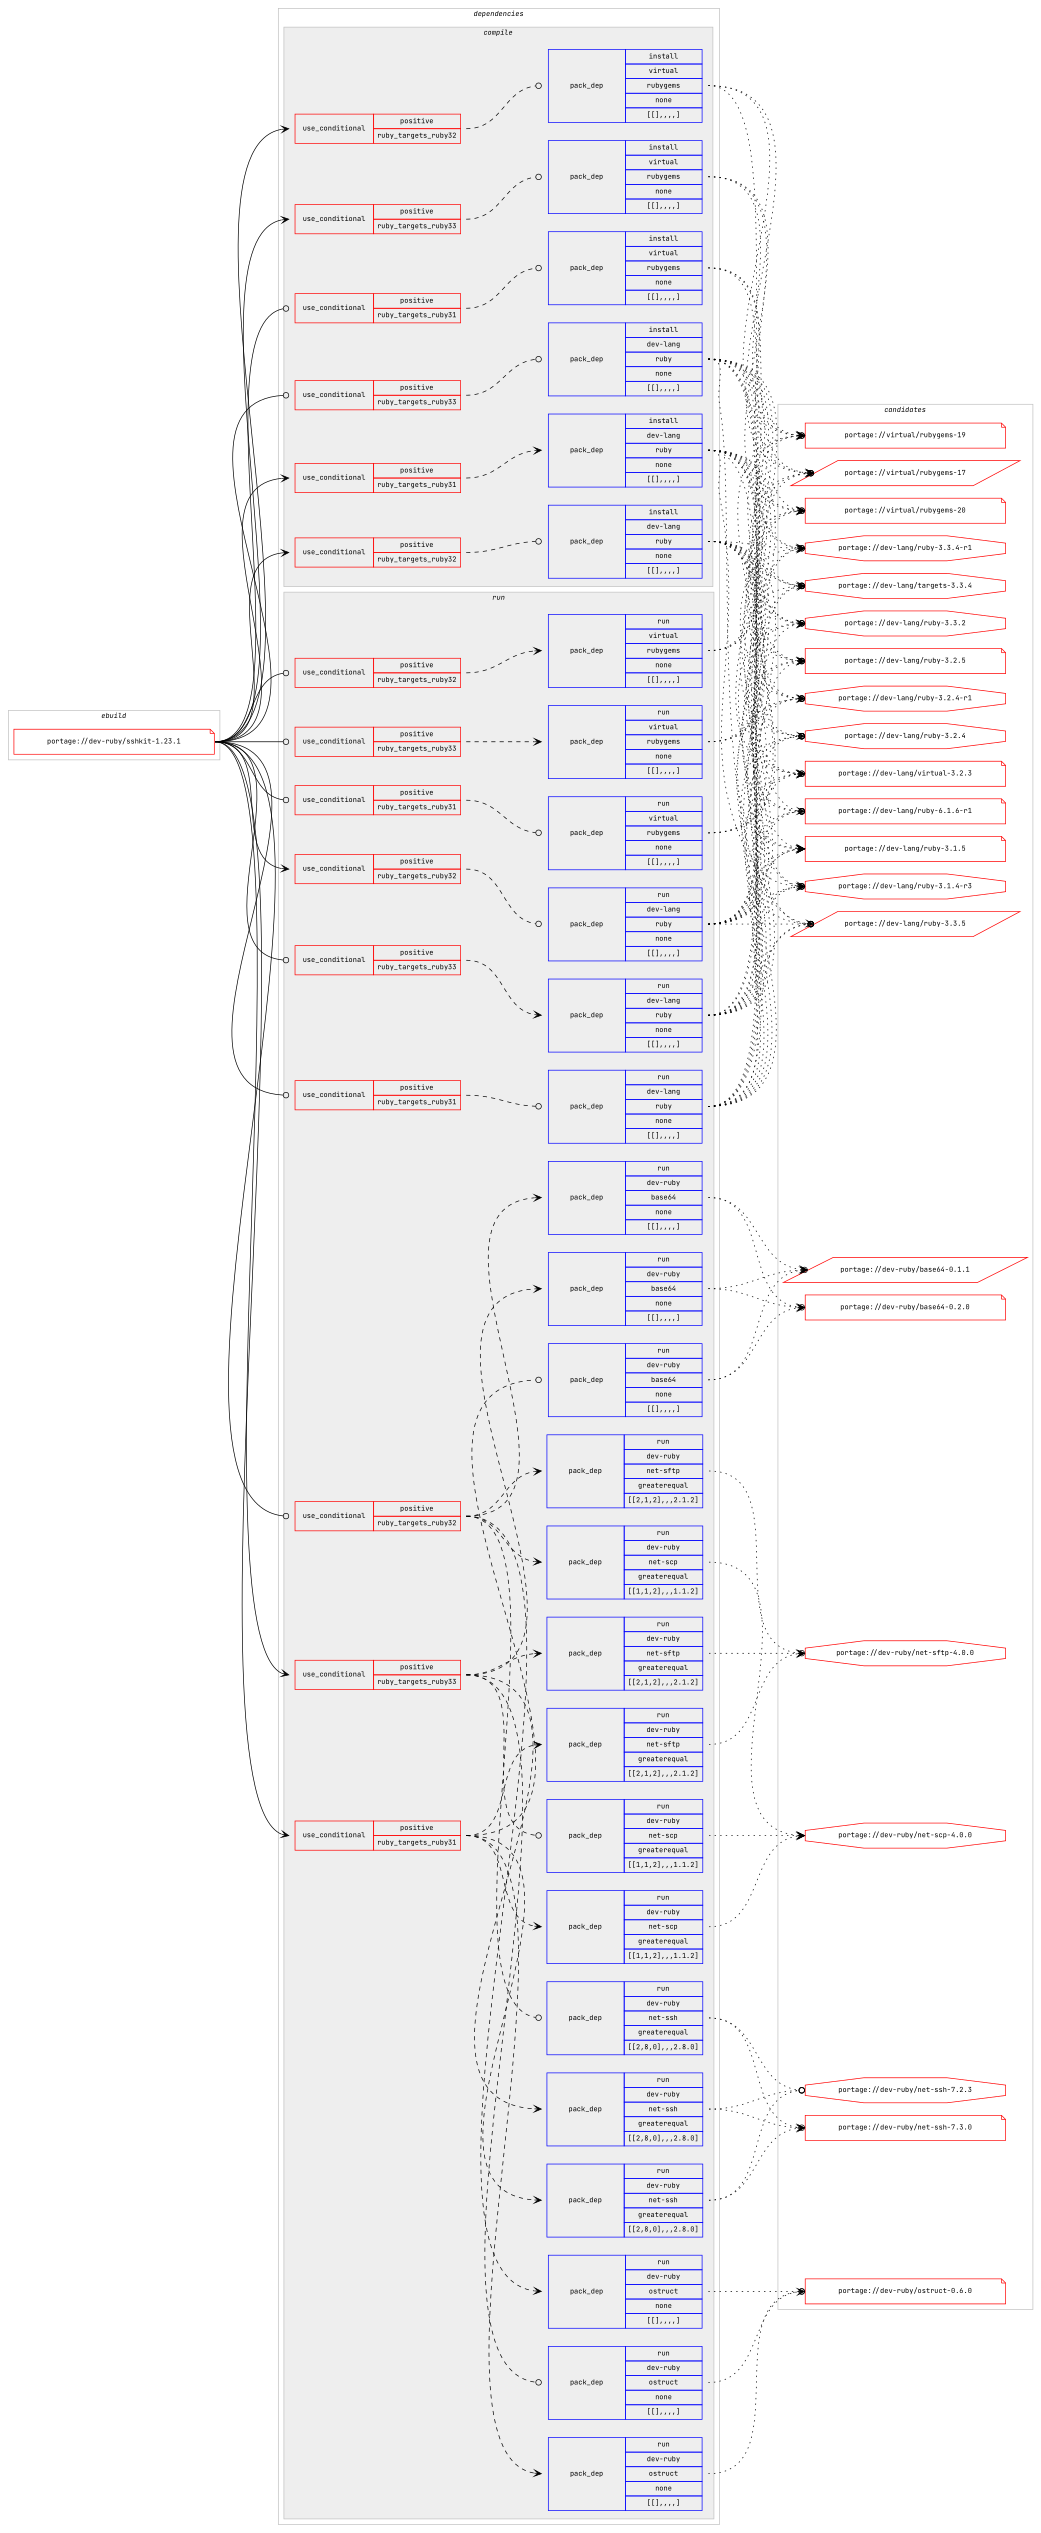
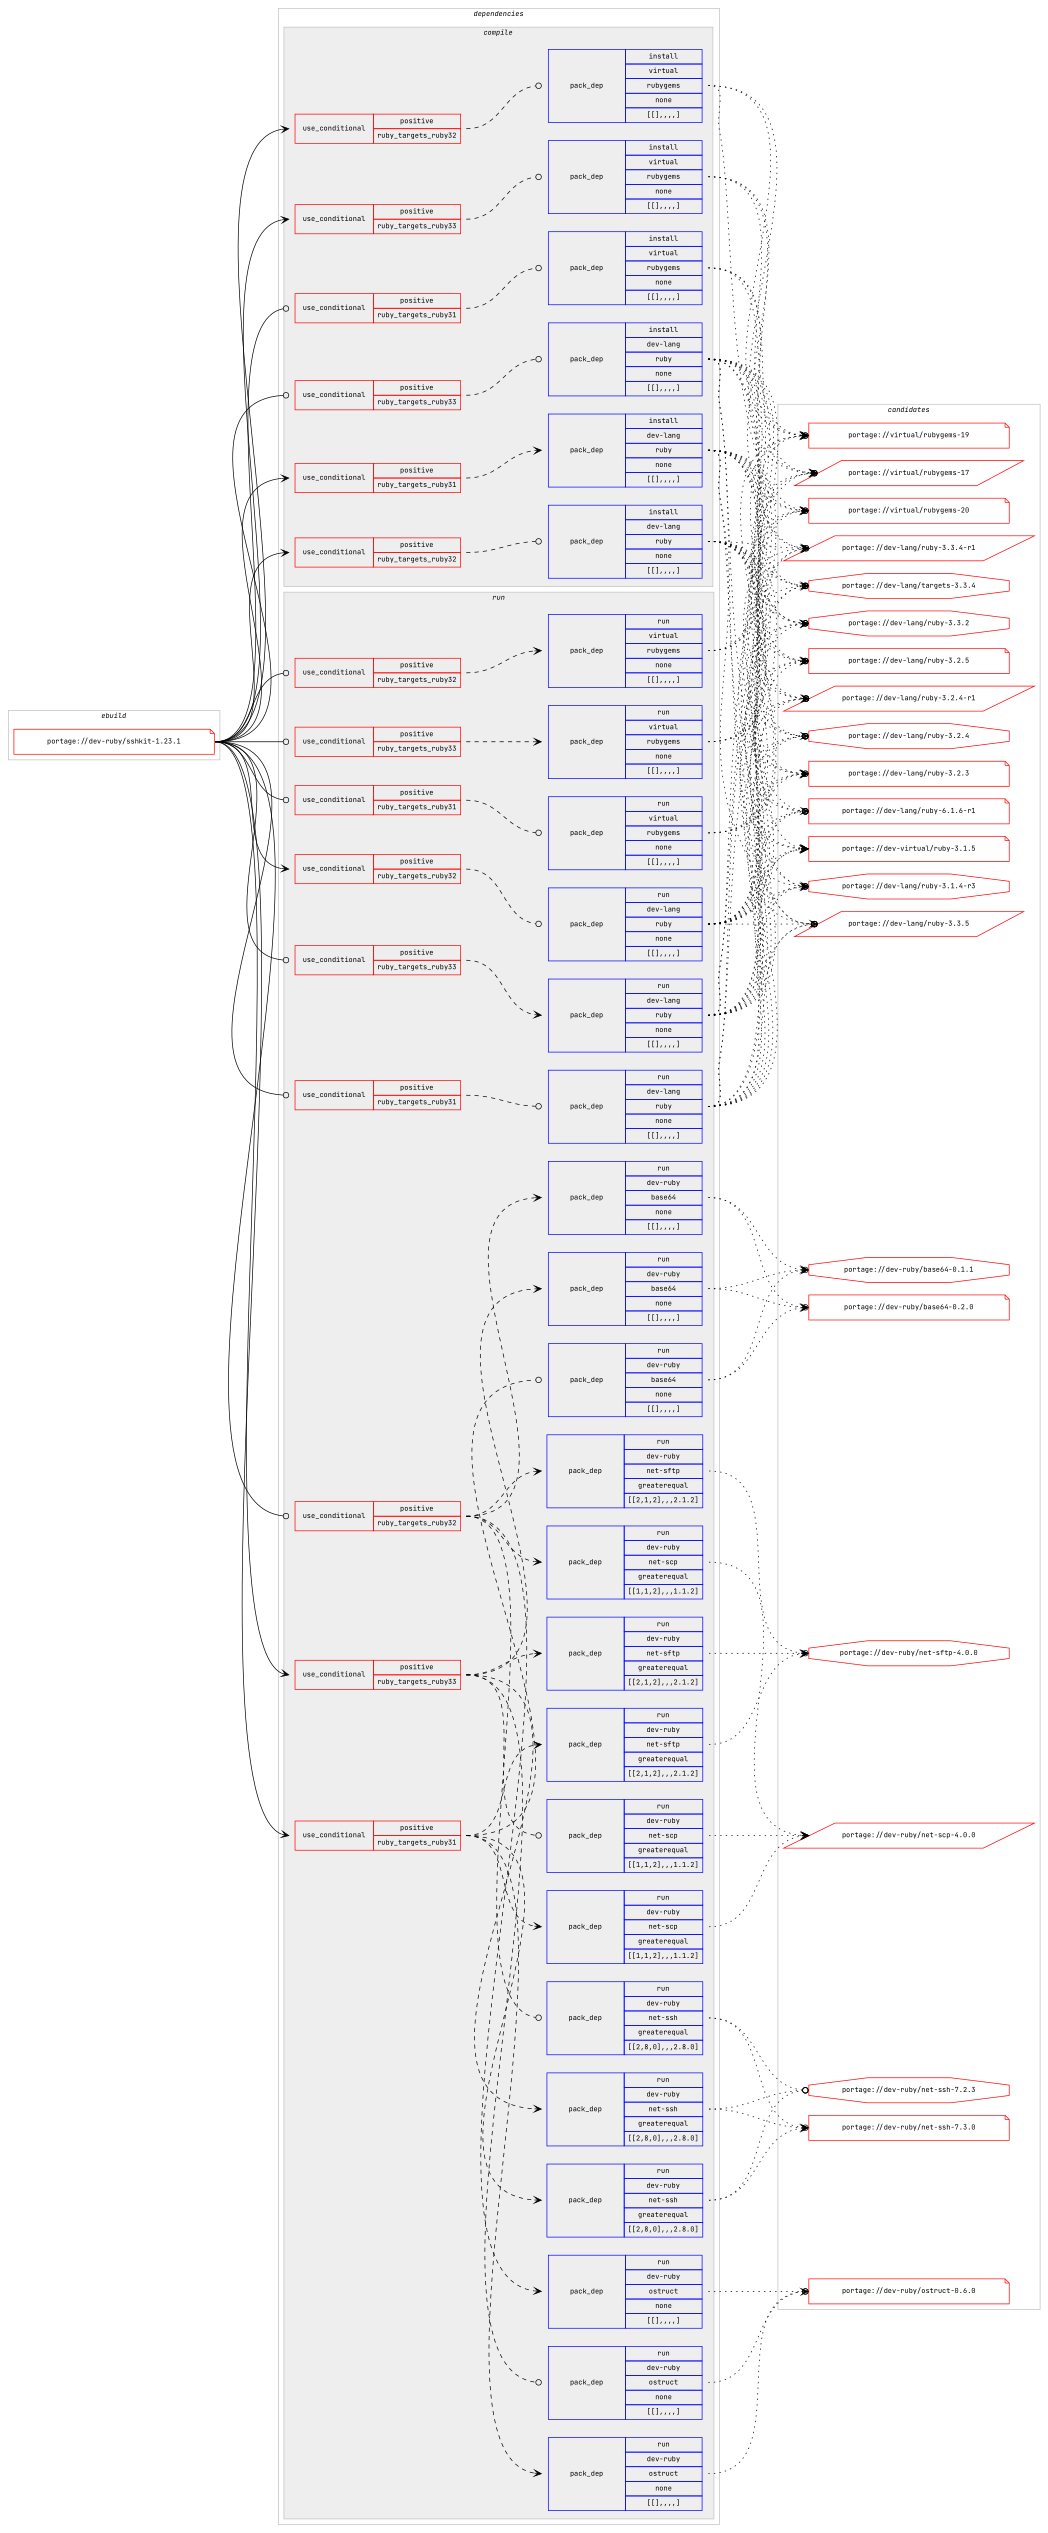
(905, 548) -> (909, 548)
(905, 699) -> (909, 699)
(905, 774) -> (909, 774)
(905, 849) -> (909, 849)
(905, 1270) -> (909, 1270)
(905, 1836) -> (909, 1836)
